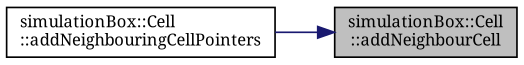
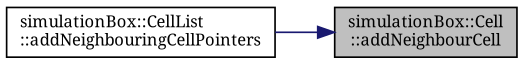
(141, 32) -> (141, 32)
